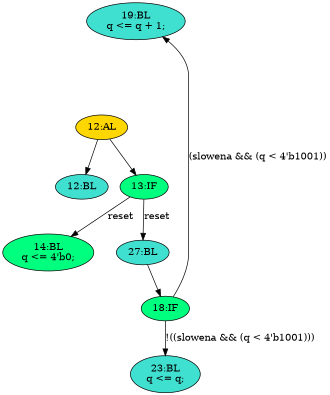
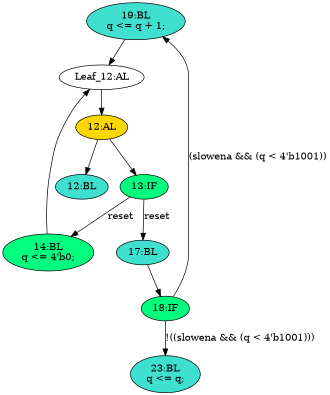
none -> (102, 77)
(143, 252) -> (143, 252)
